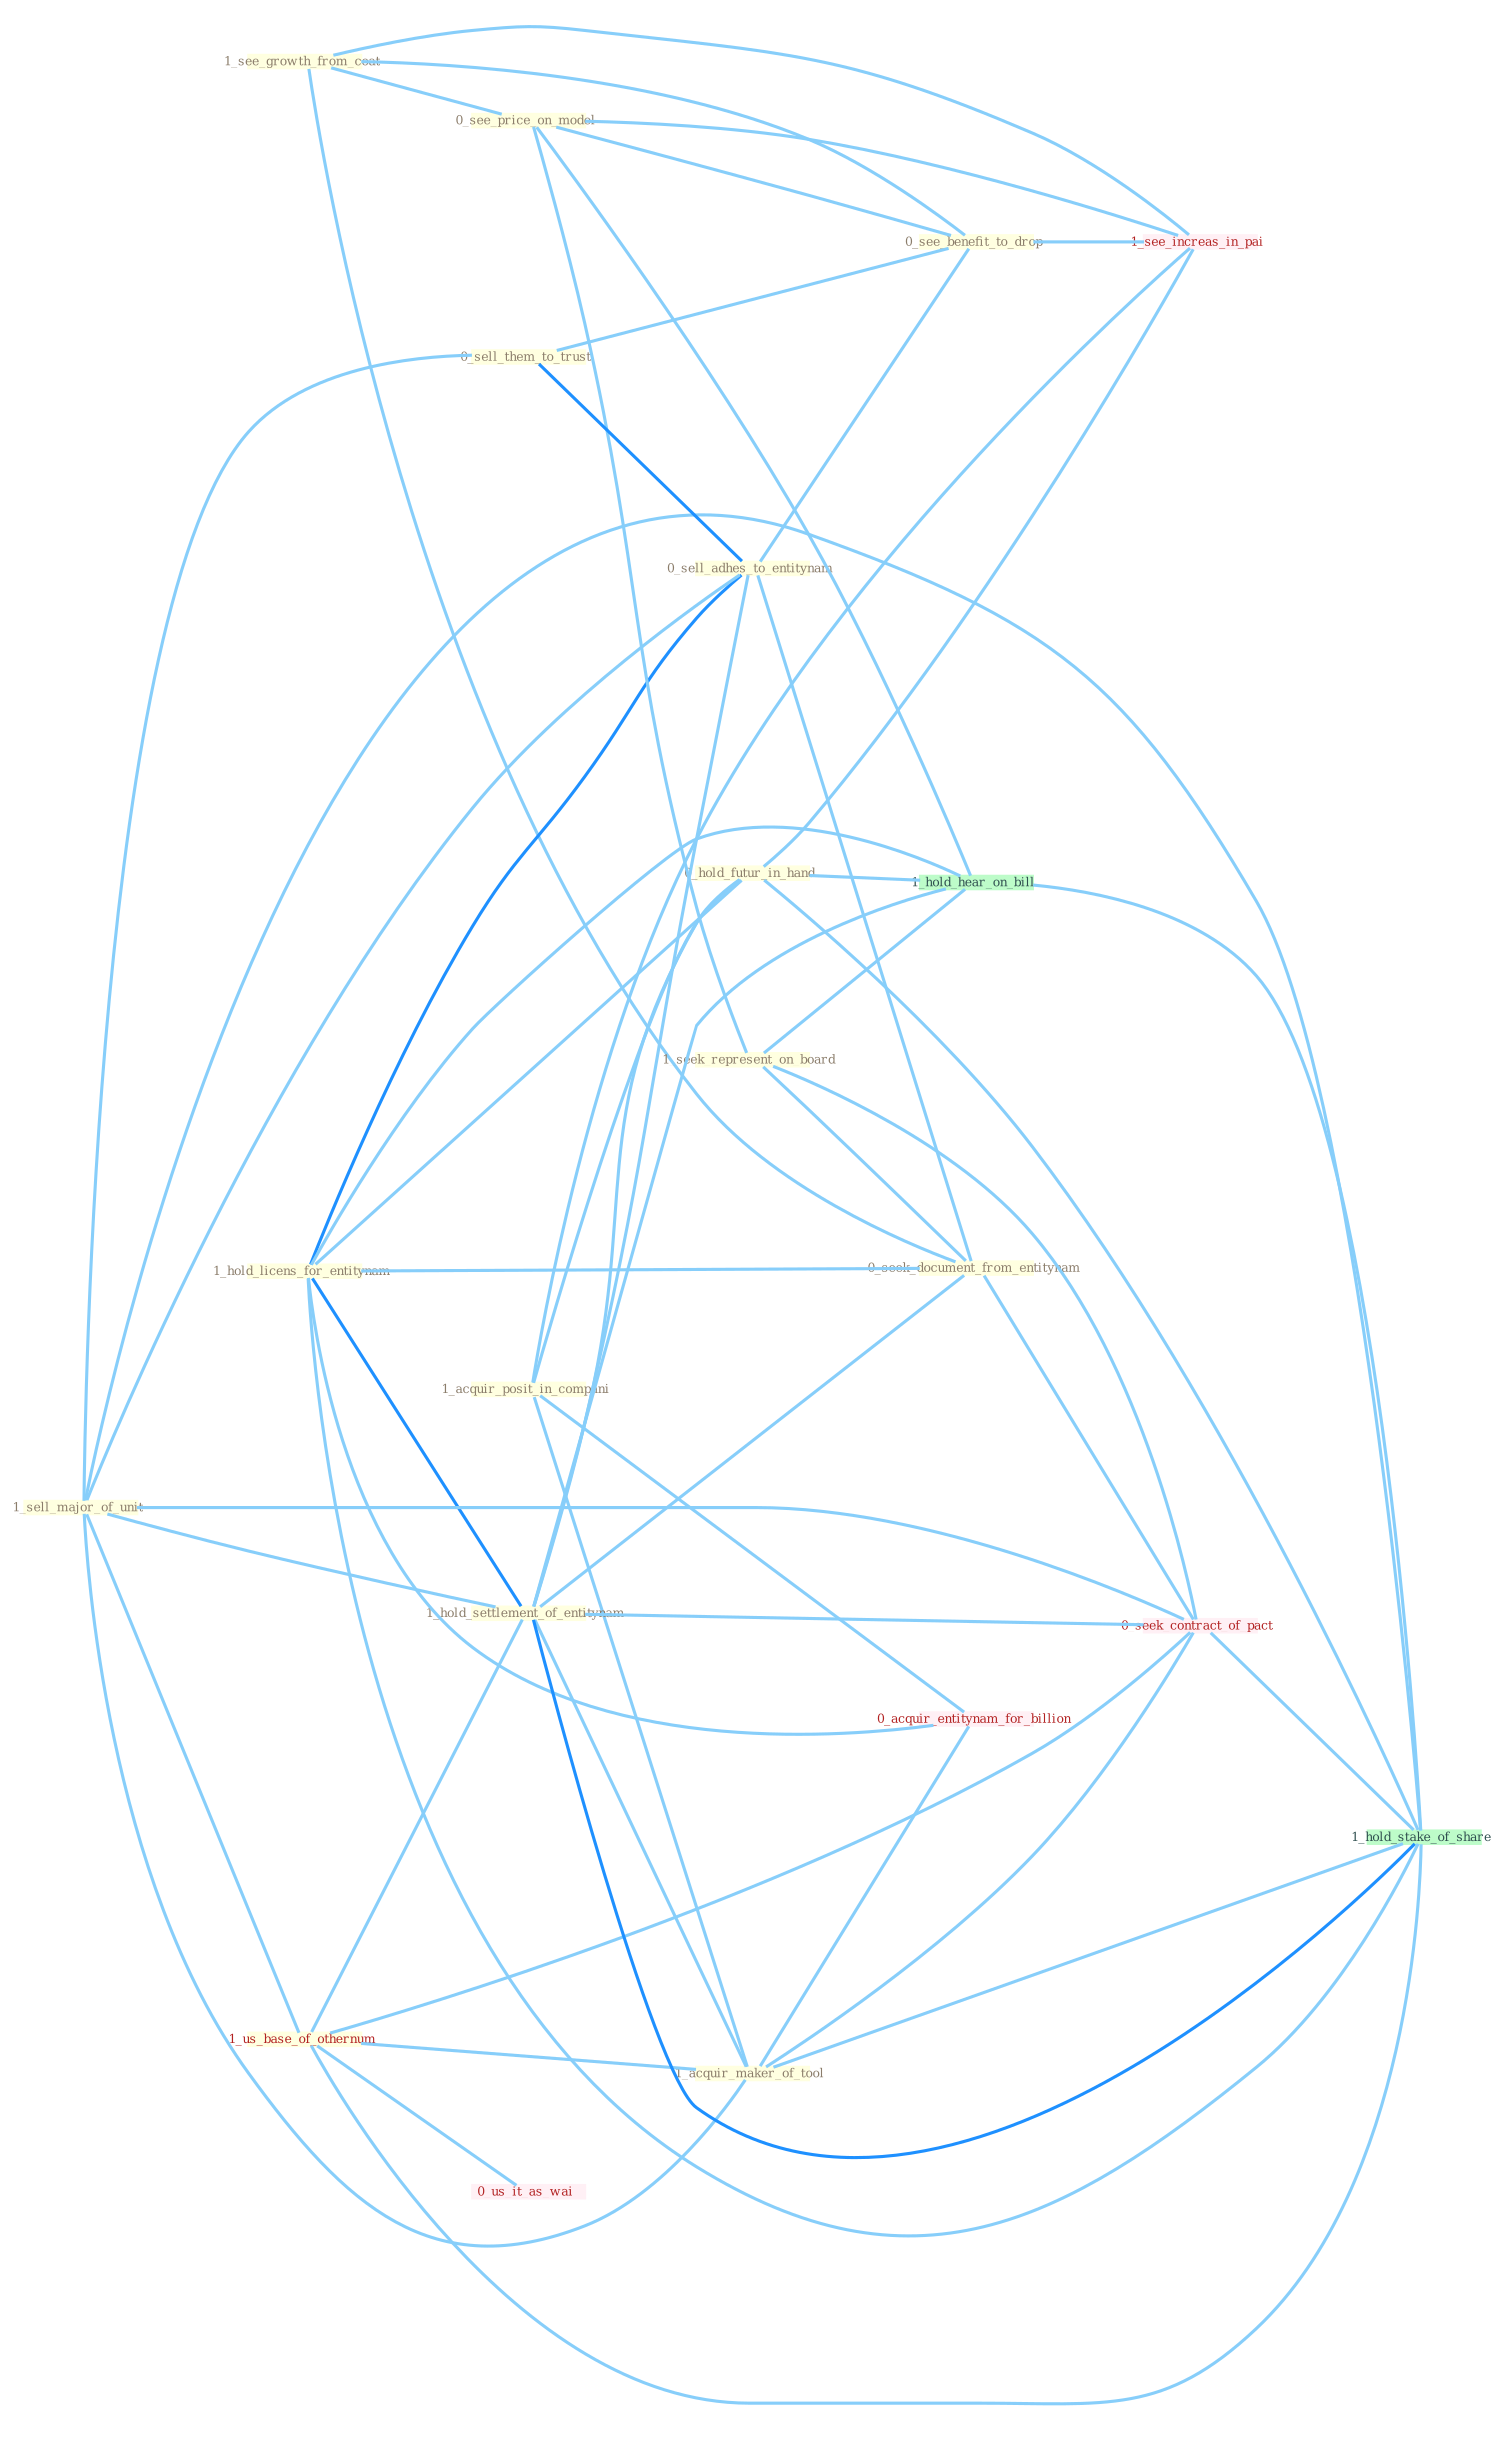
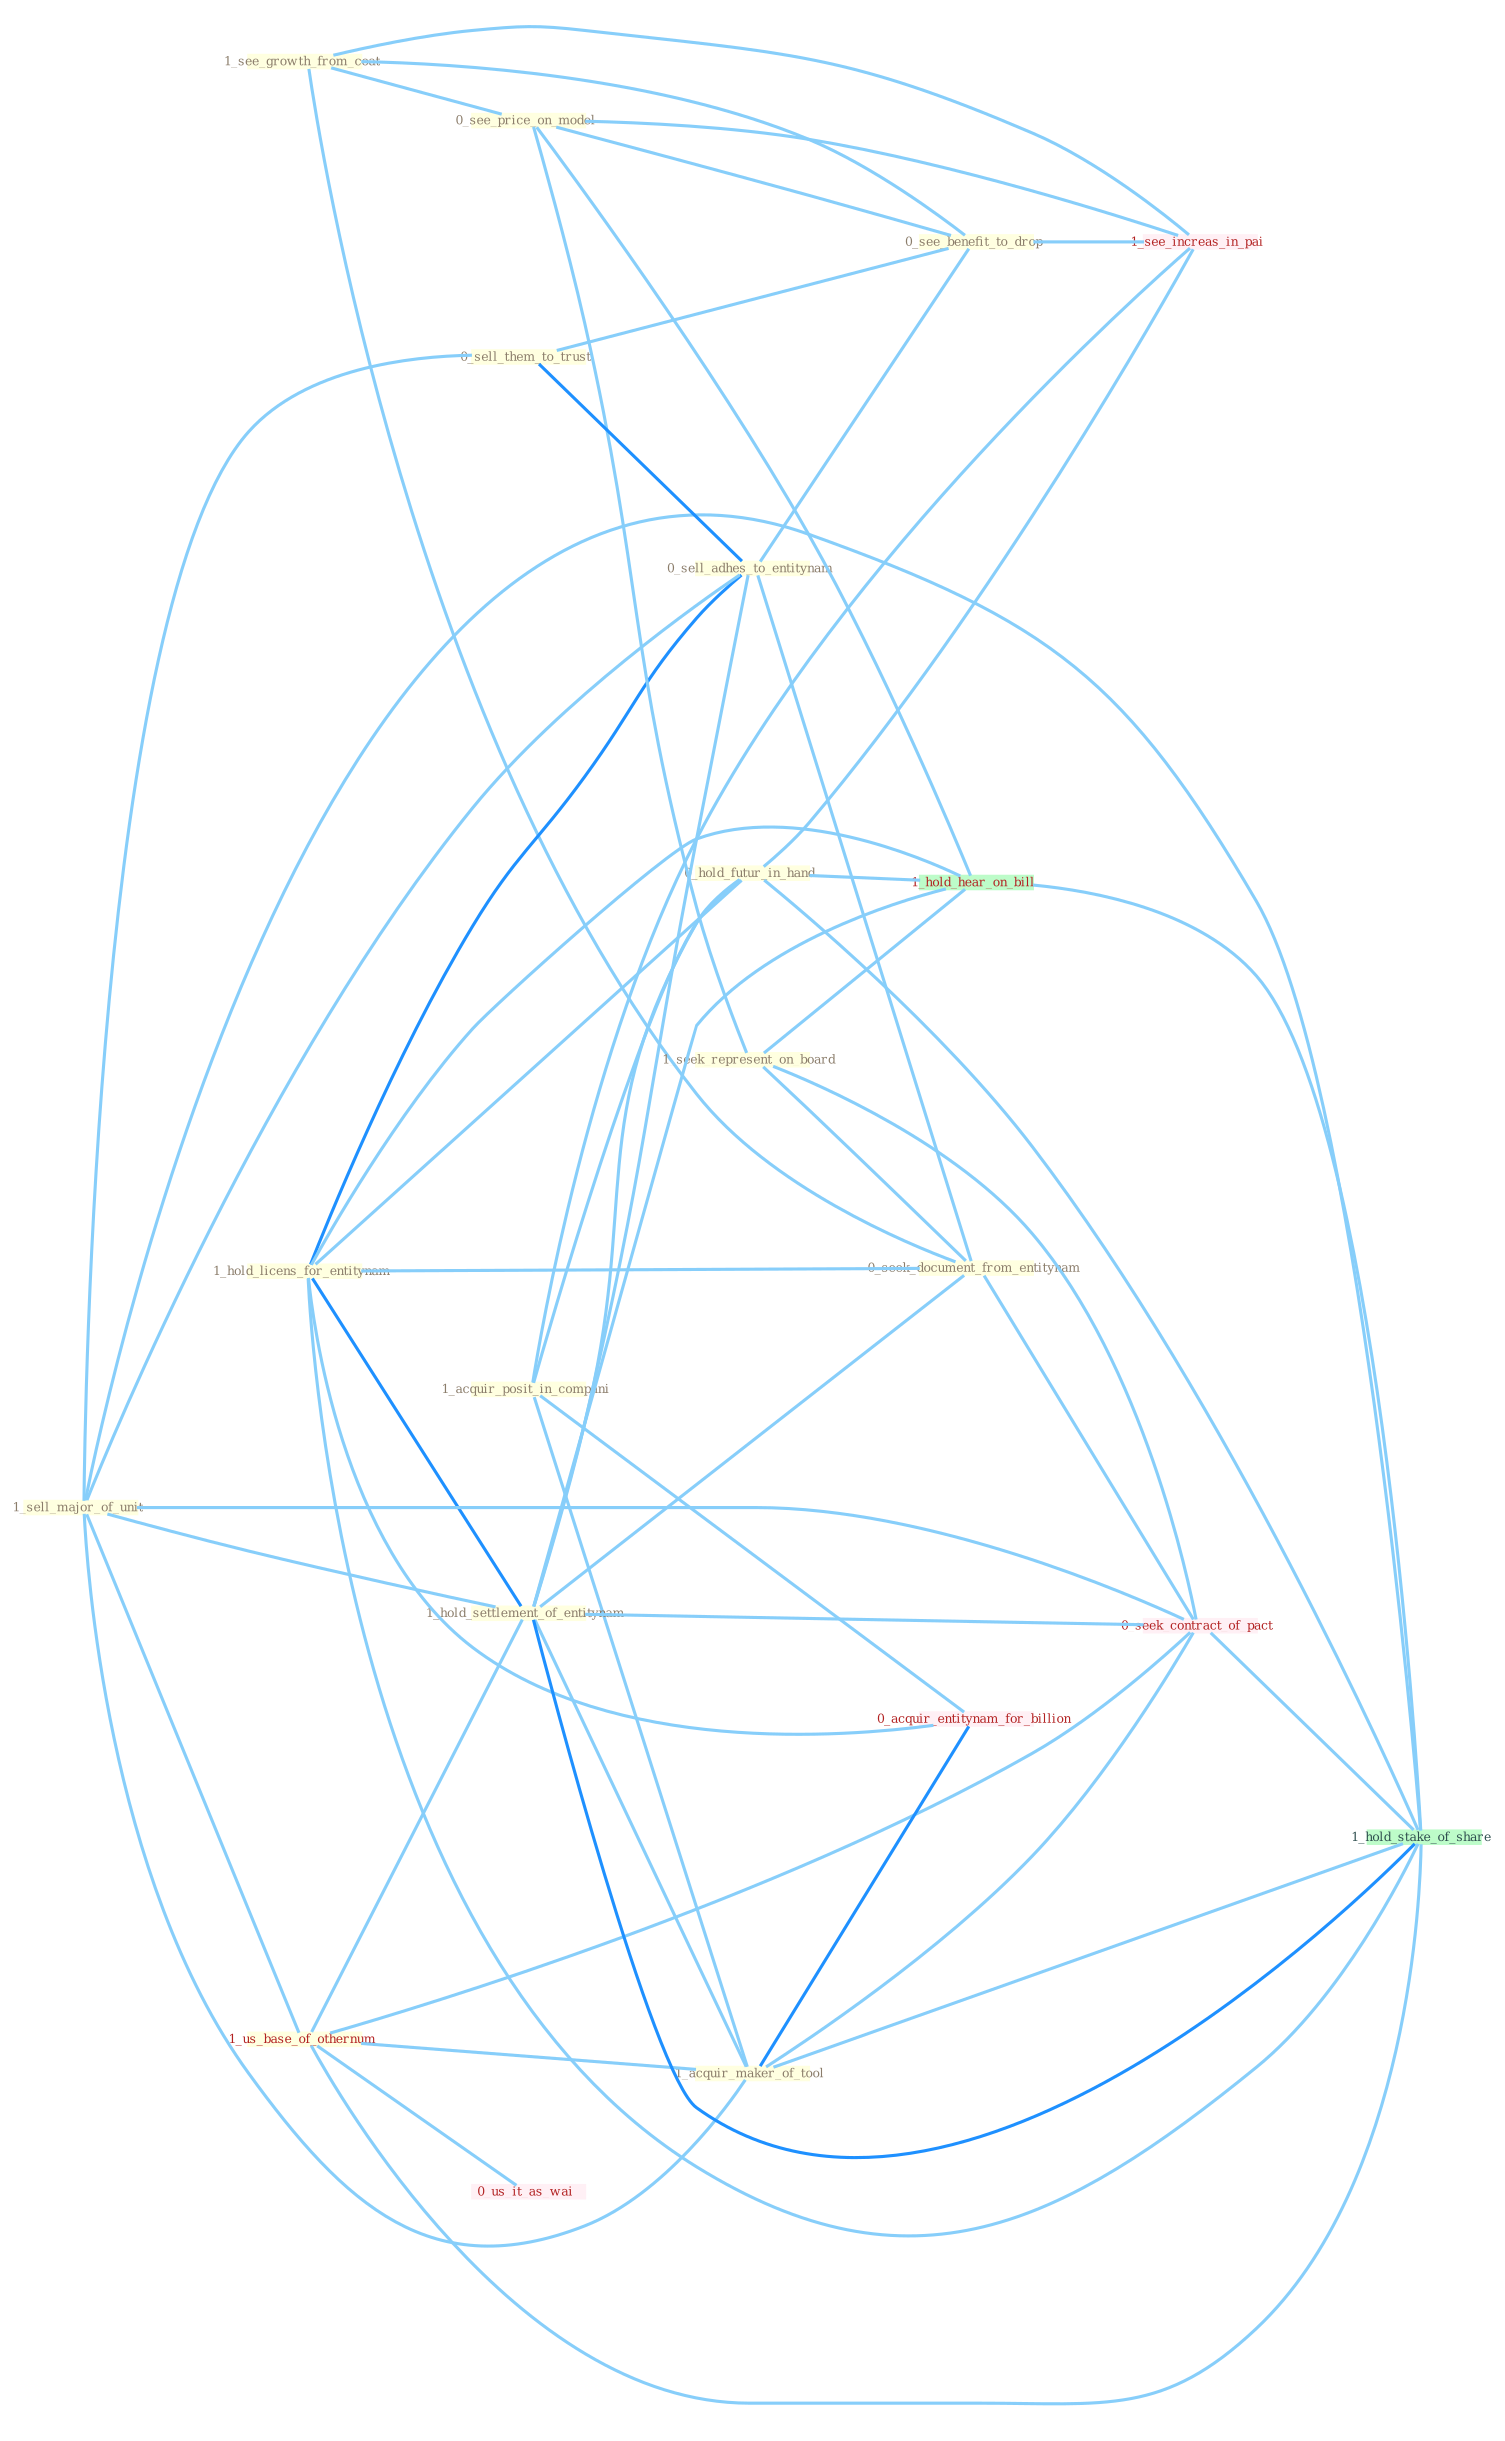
(976, 883) -> (976, 883)
(865, 1896) -> (865, 1896)
